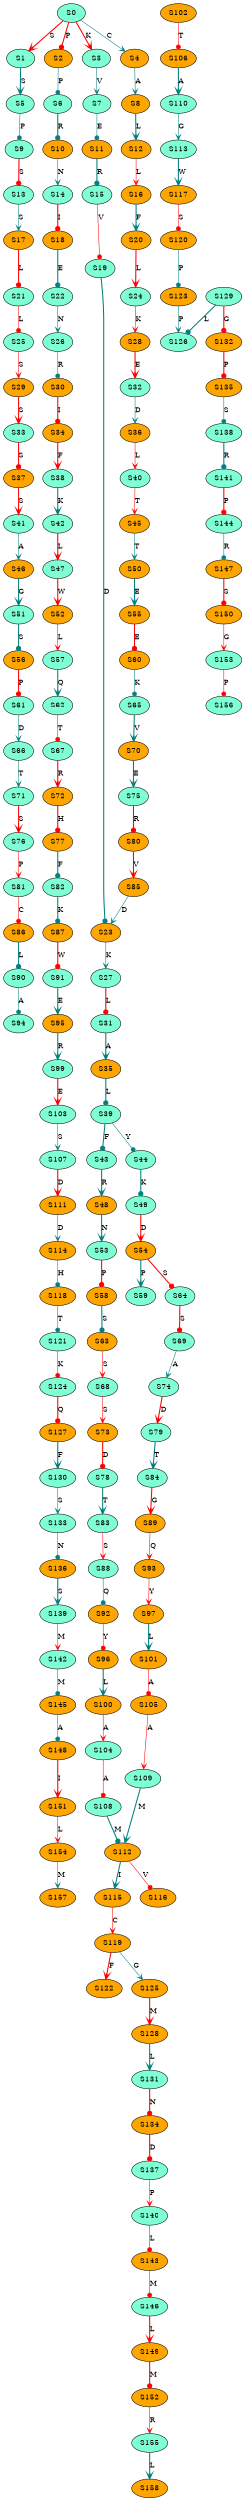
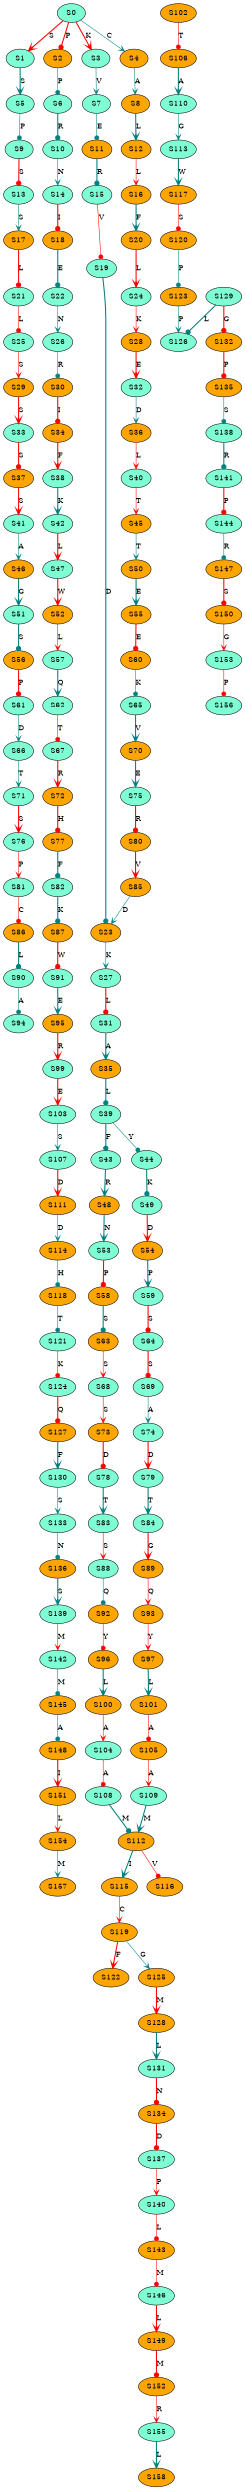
(58, 149) -> (58, 149)
(58, 1044) -> (58, 1044)
(159, 1272) -> (148, 1317)
